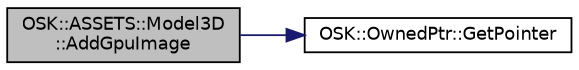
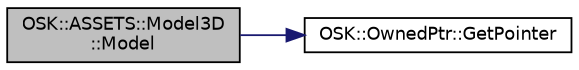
(123, 35) -> (123, 35)
